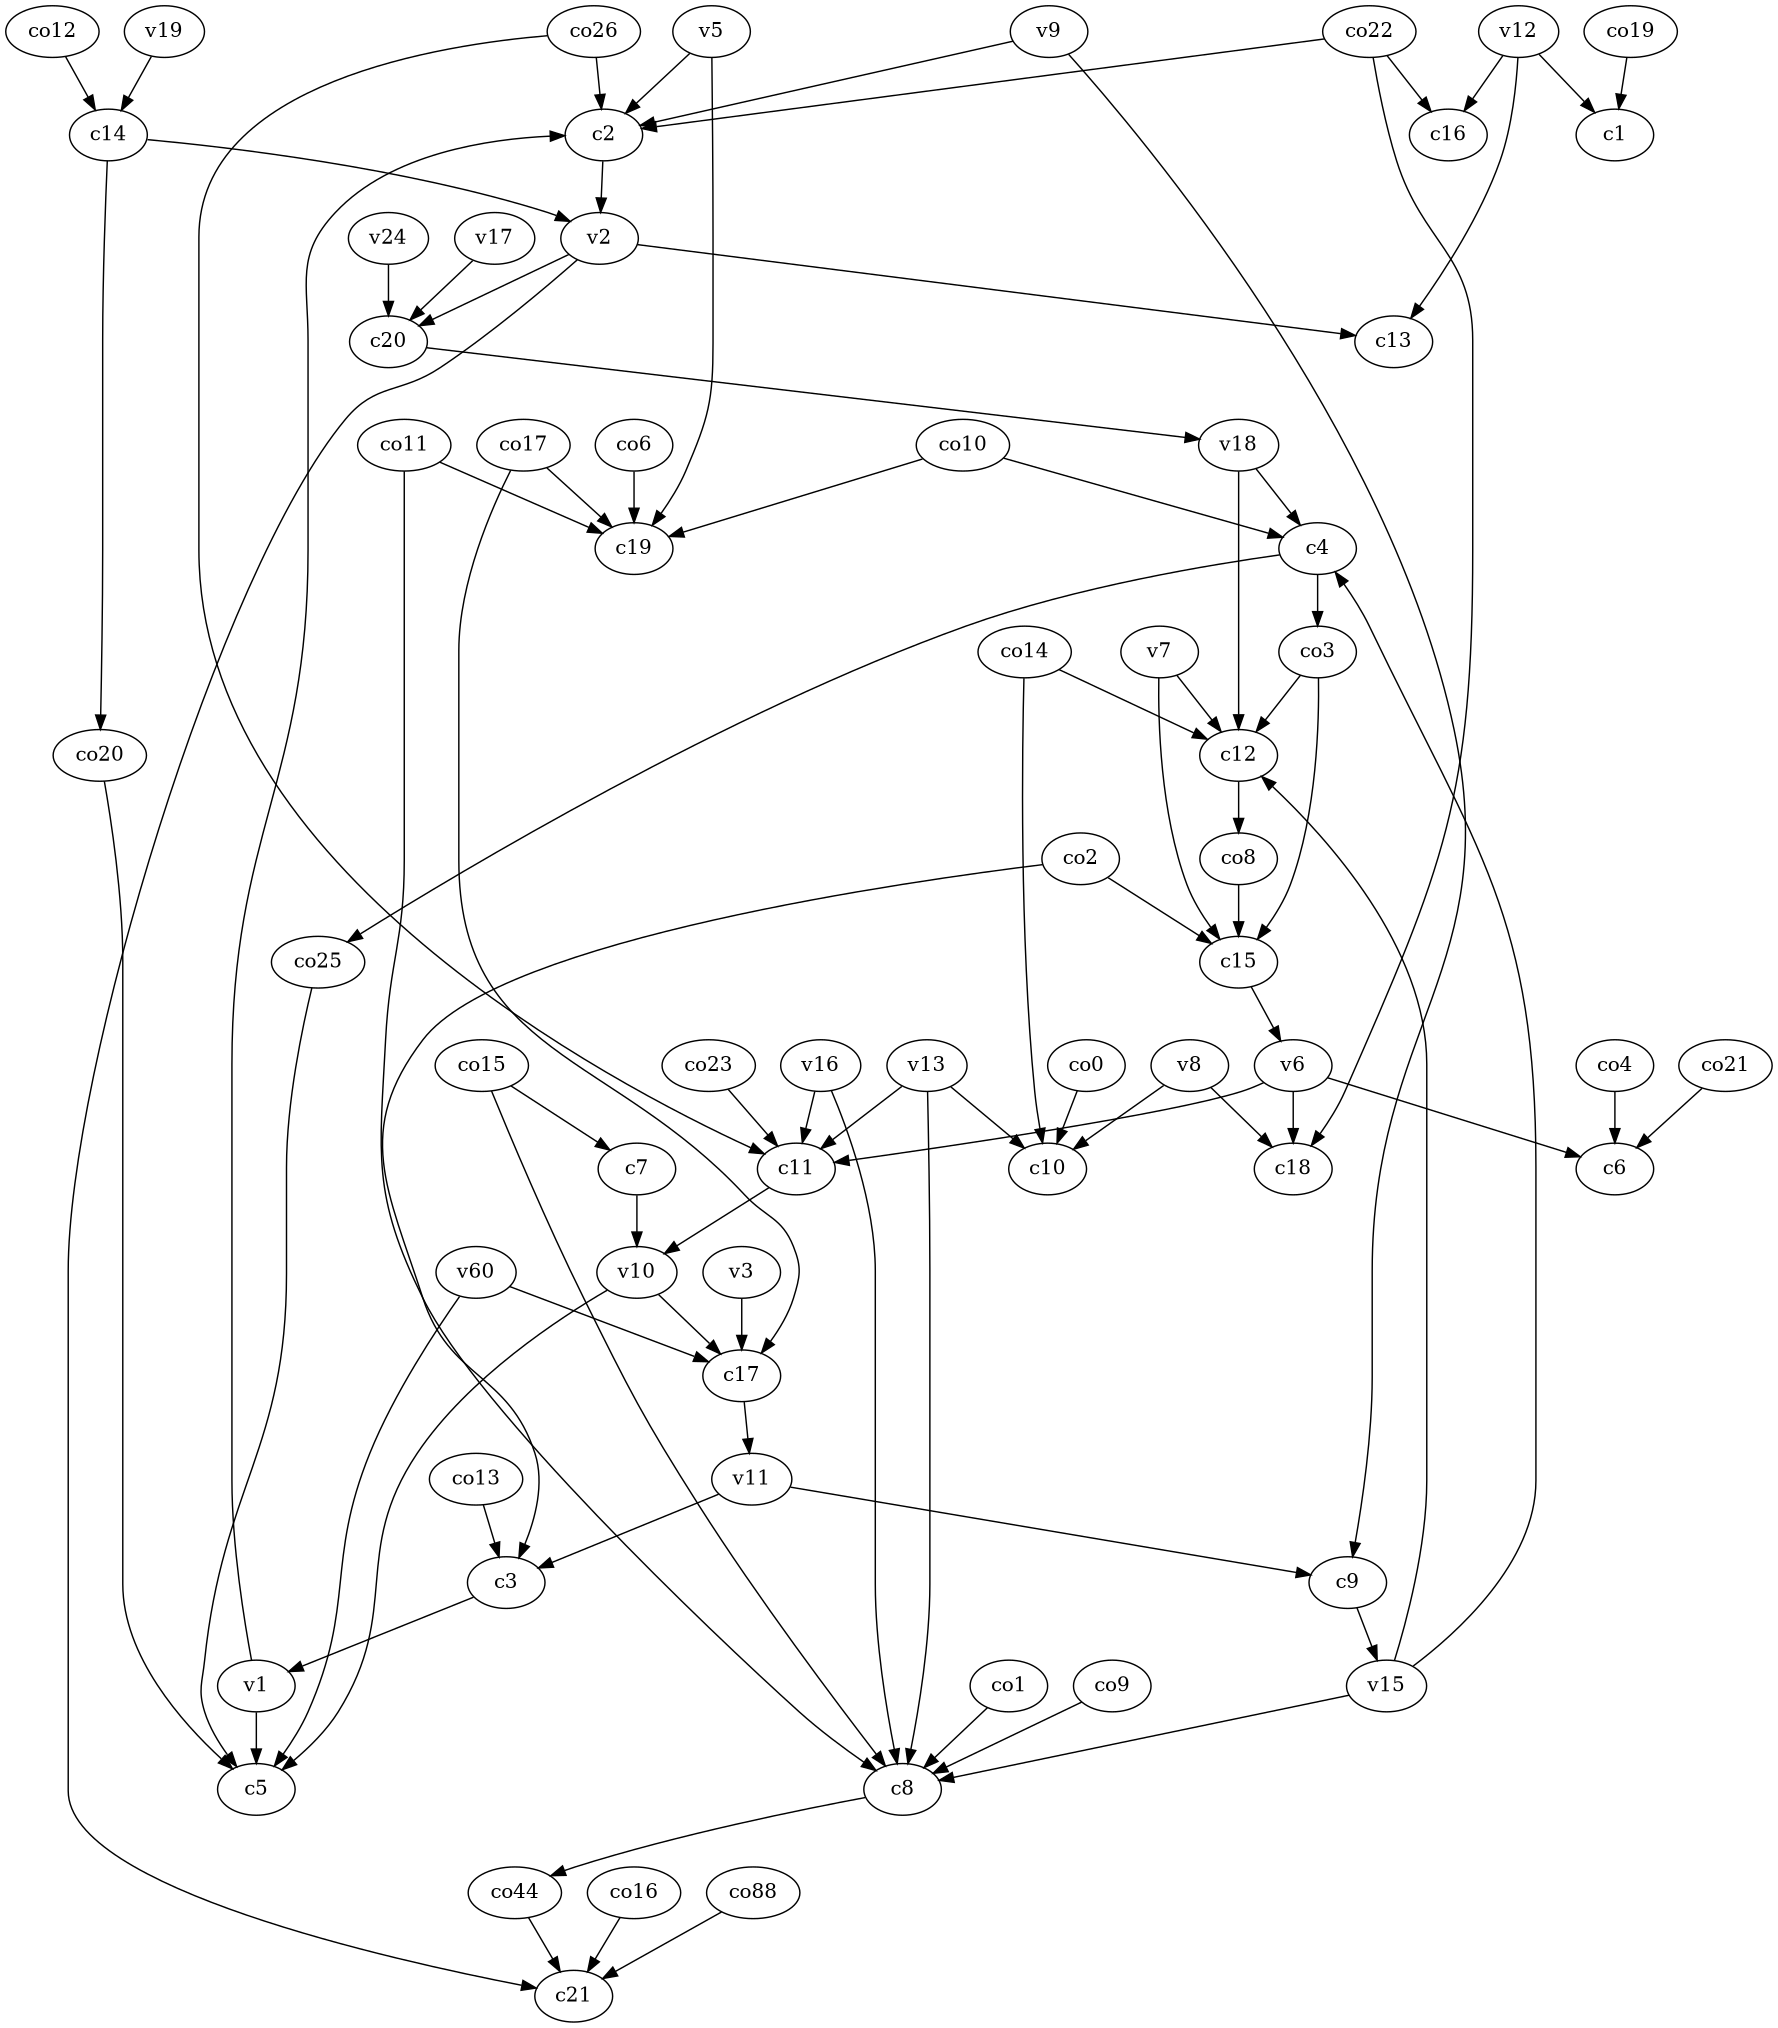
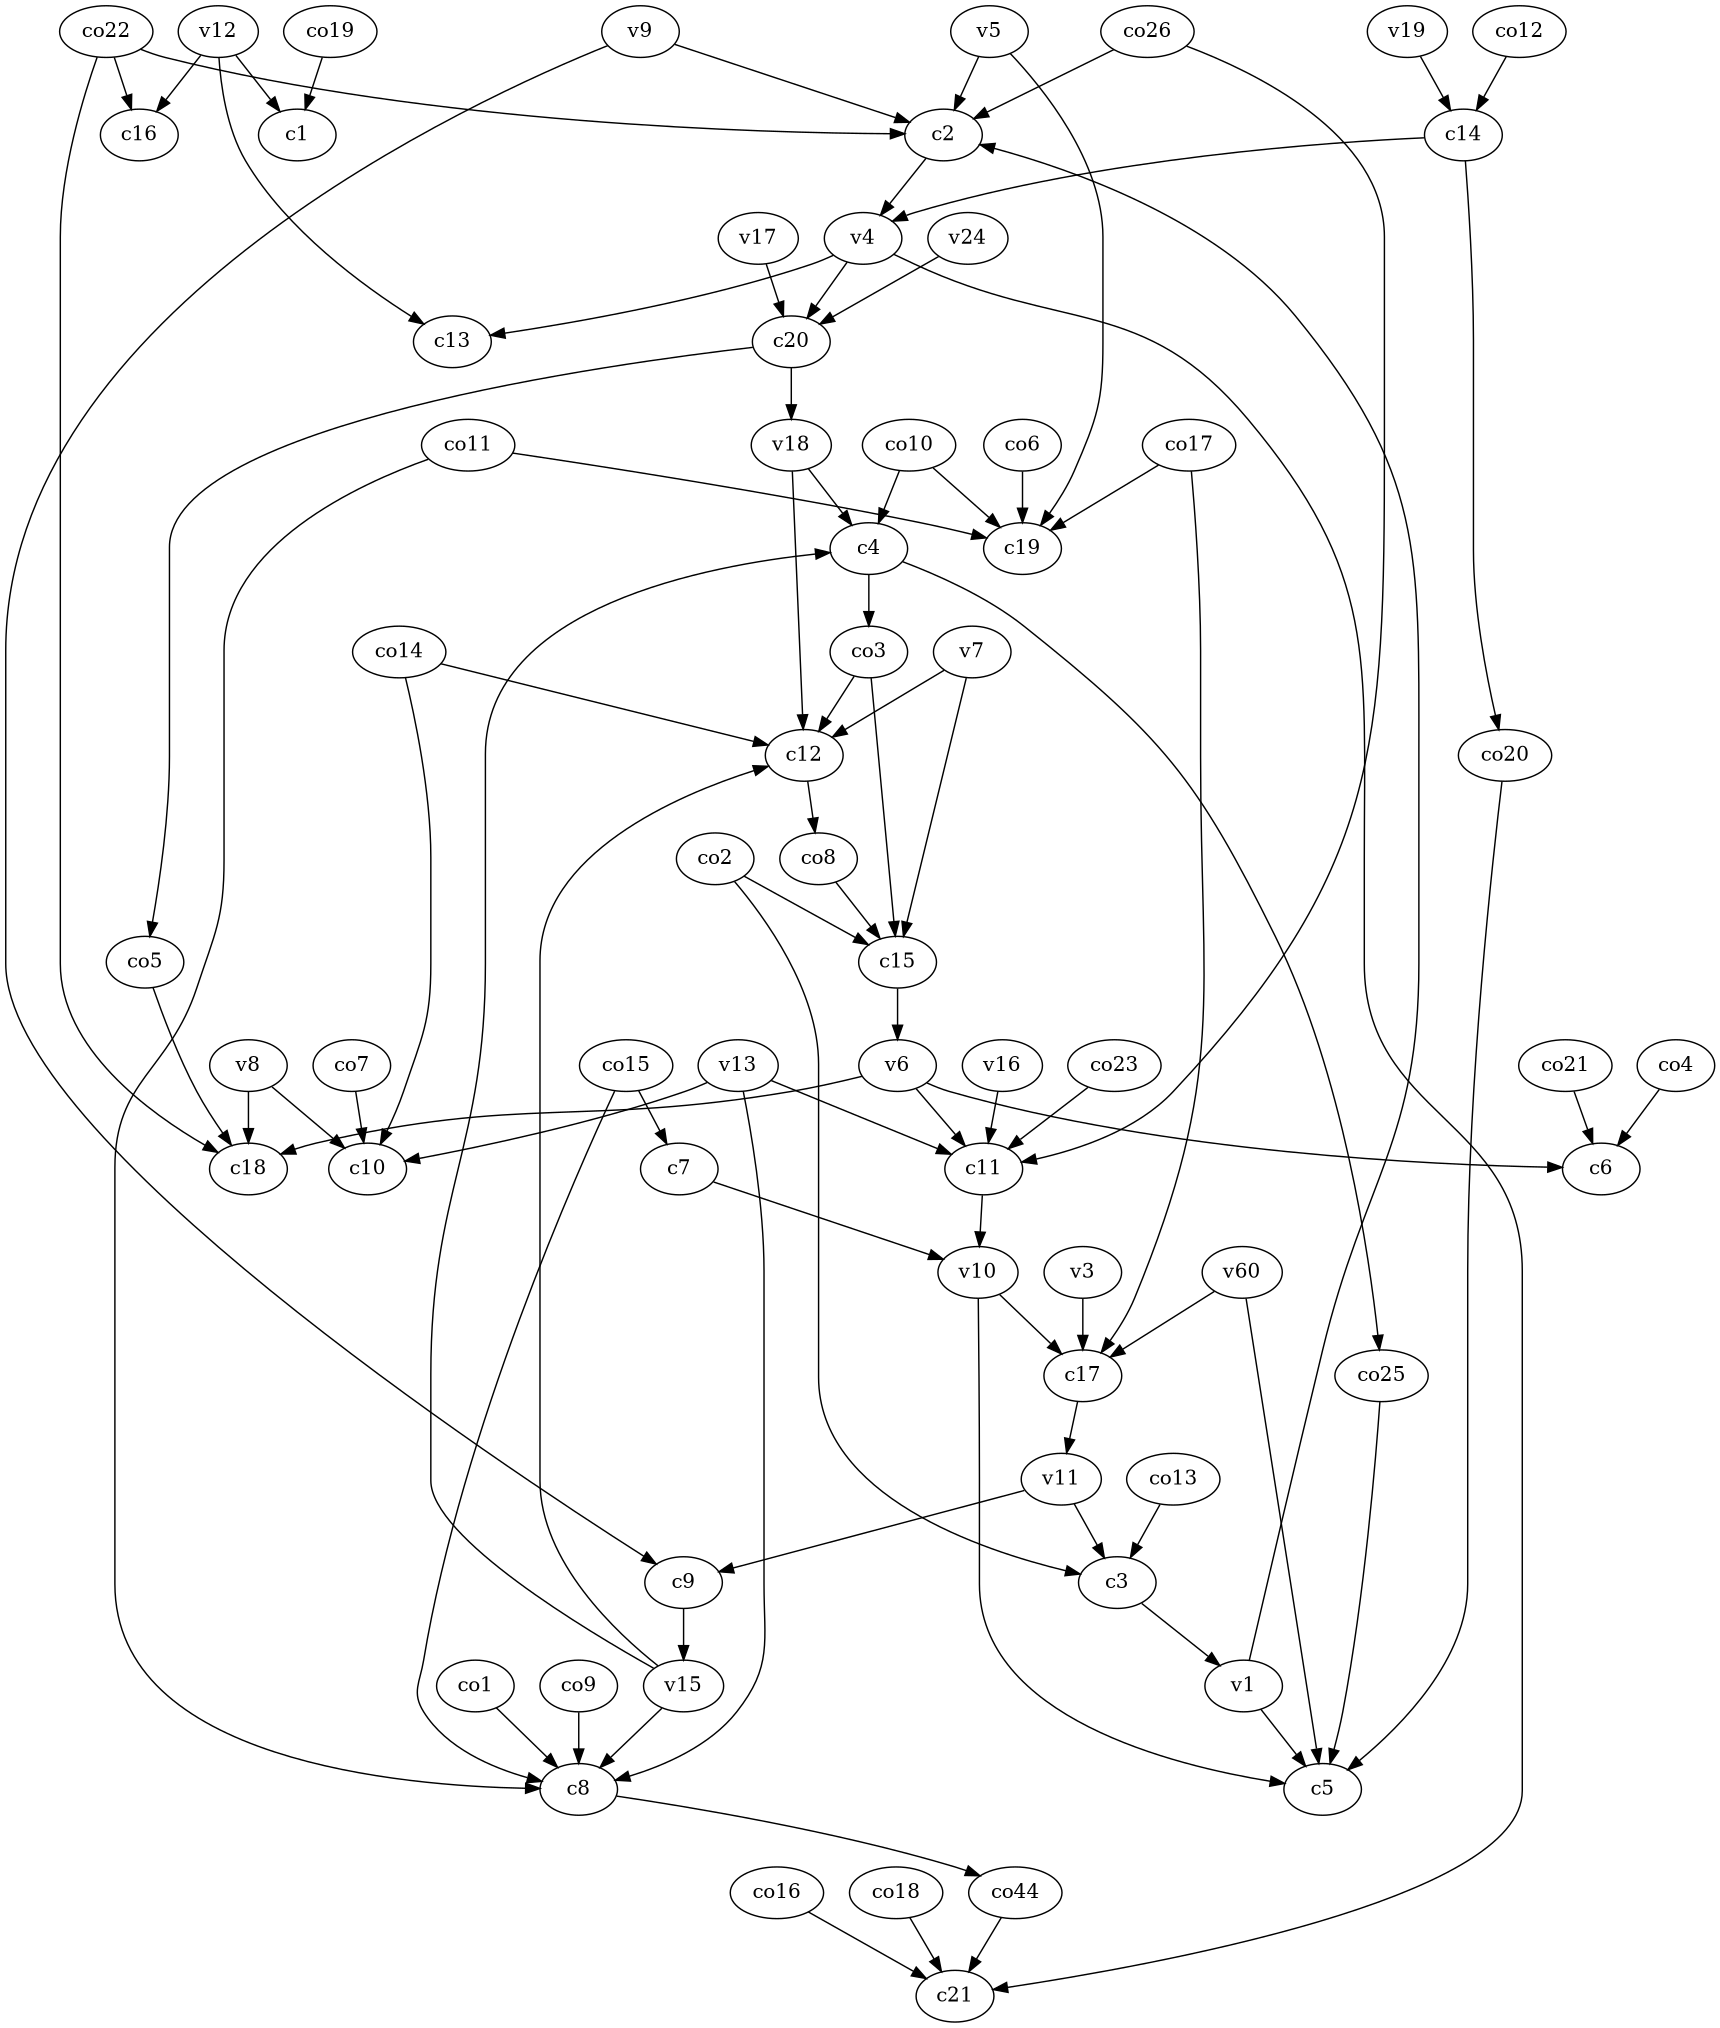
(600, 238) -> (863, 238)
none -> (145, 962)
(1086, 1066) -> (352, 1066)
(875, 1418) -> none
(753, 1893) -> (896, 1893)
